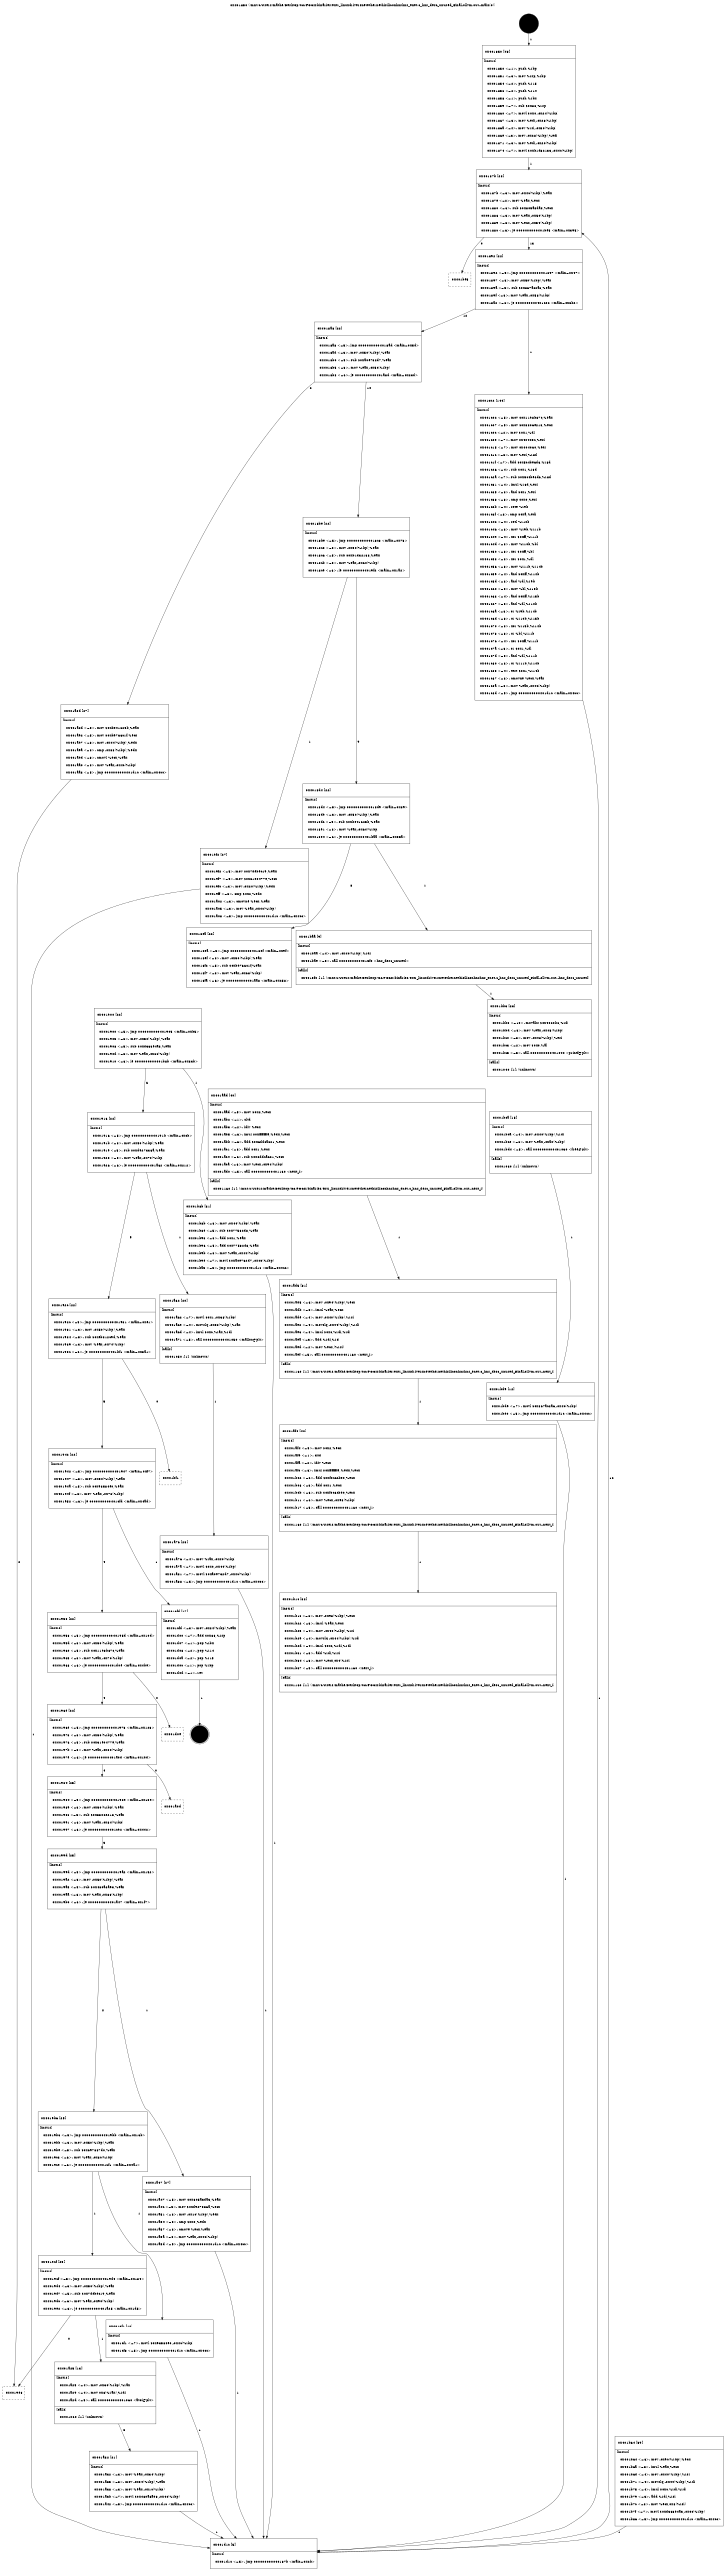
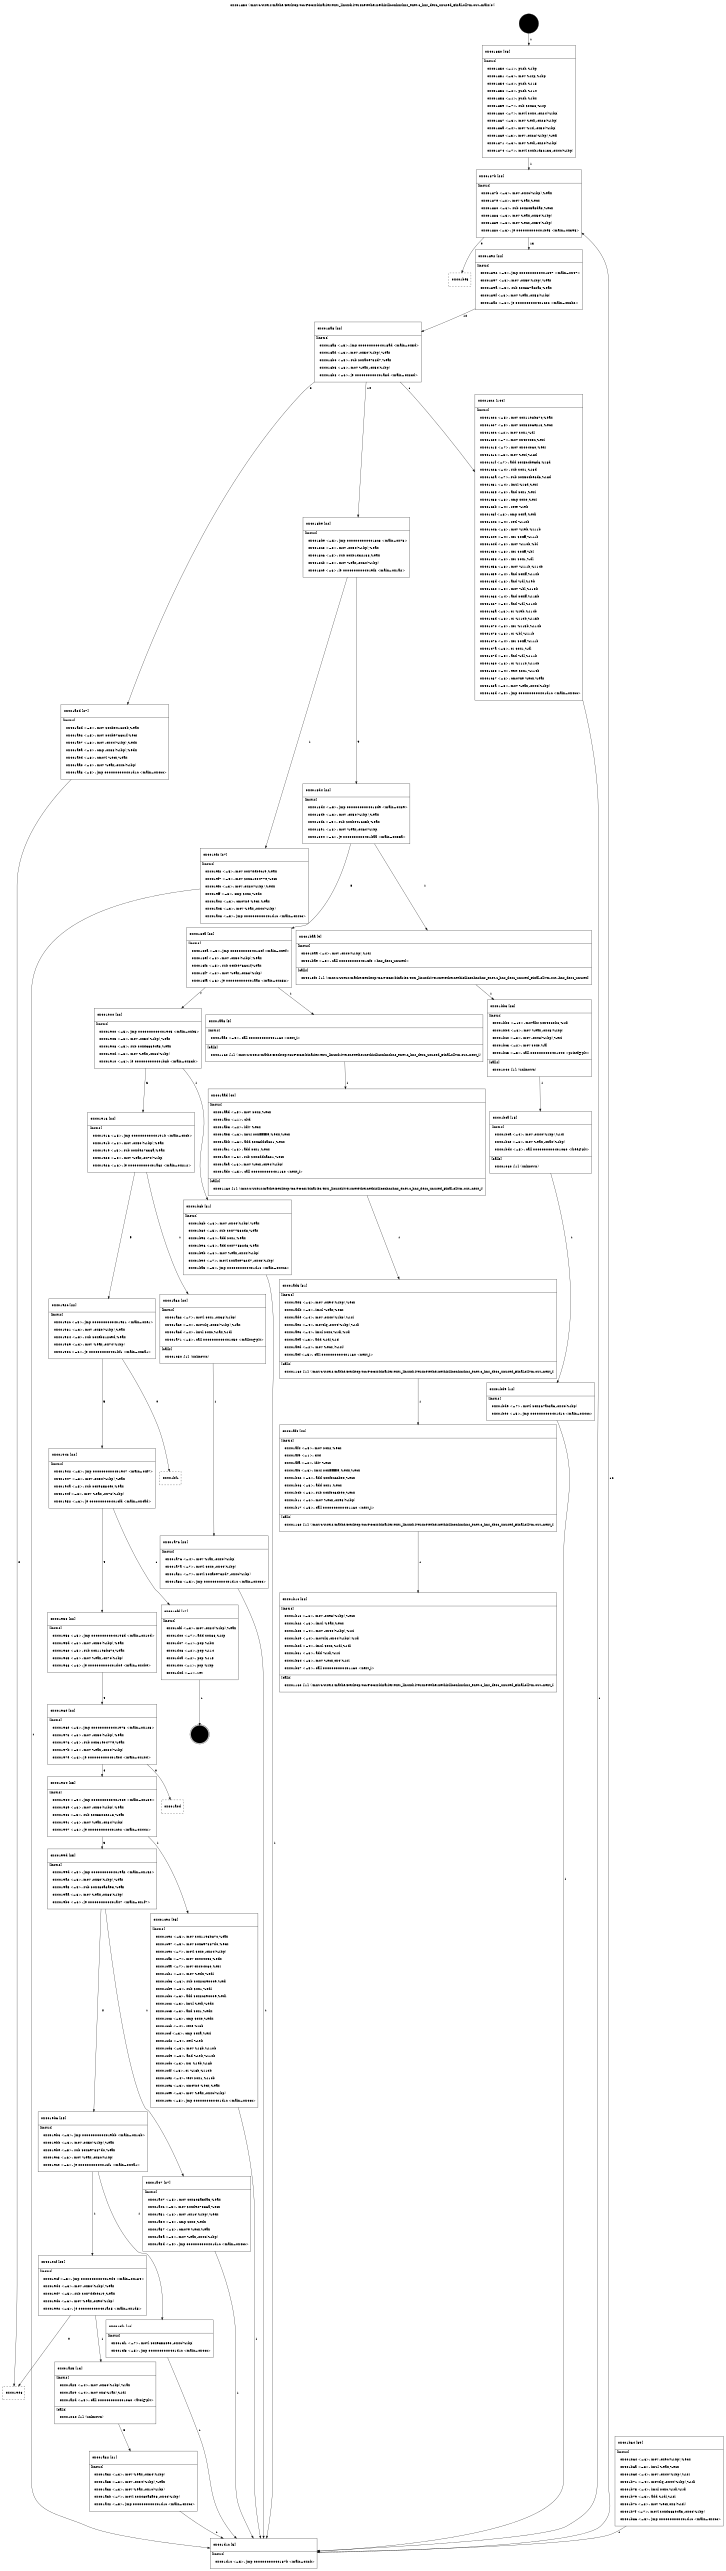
(529, 351) -> (438, 425)
none -> (194, 997)
none -> (344, 1038)
none -> (540, 1093)
(172, 1734) -> none
none -> (204, 2011)
